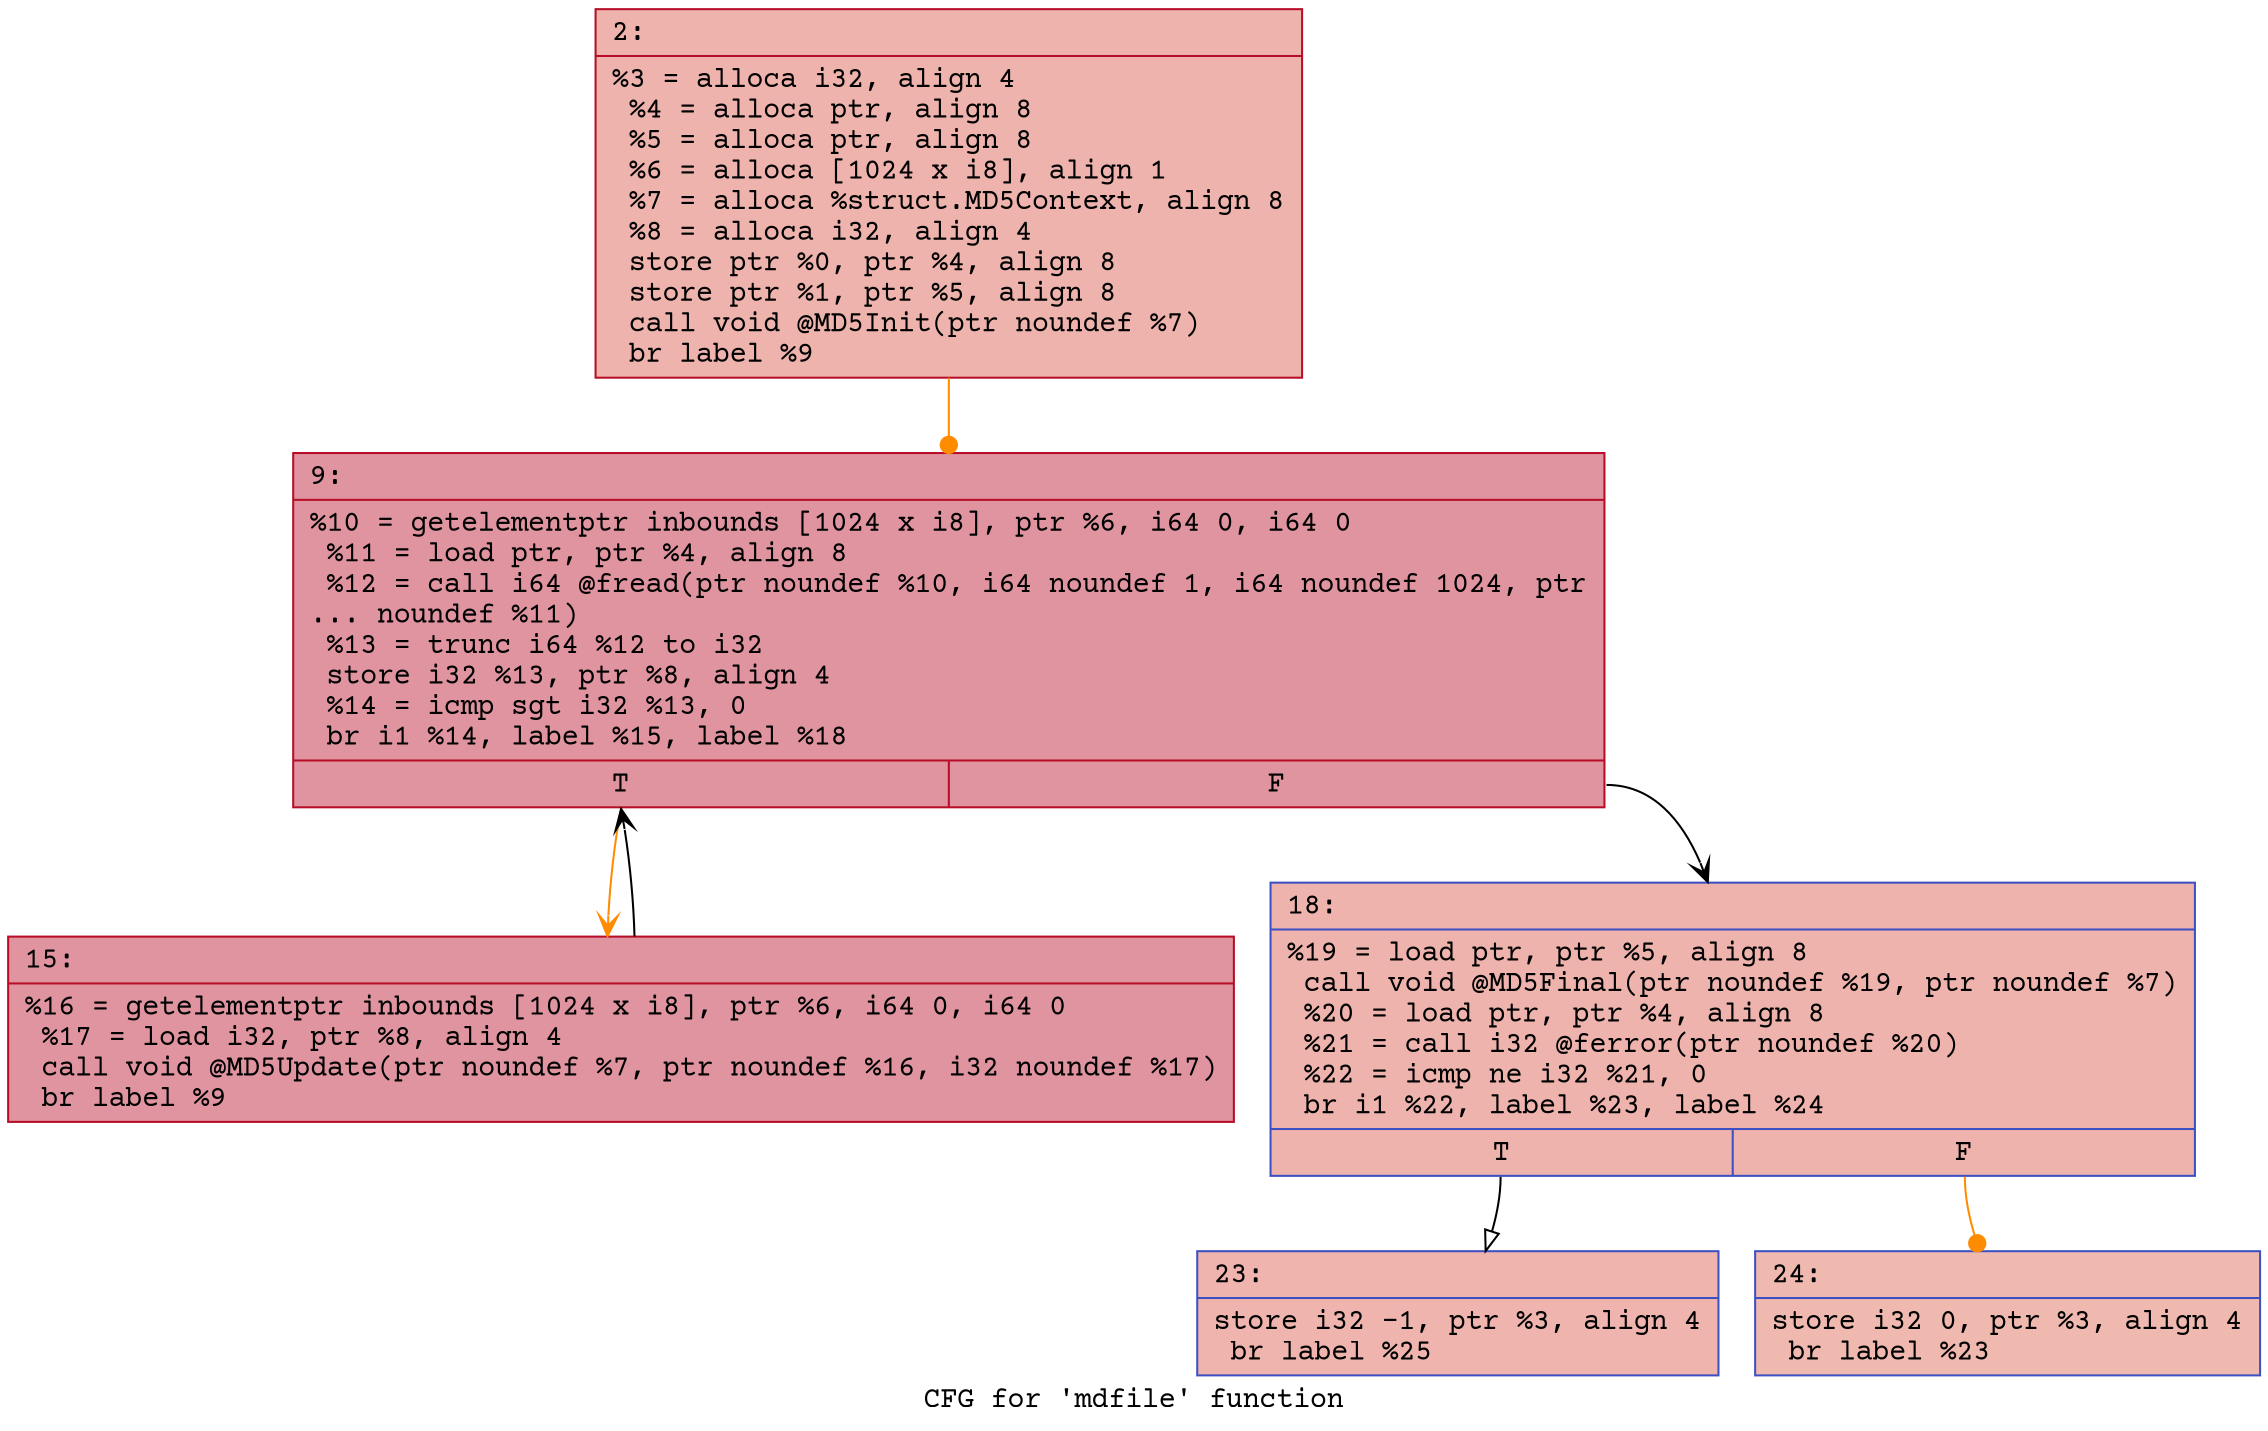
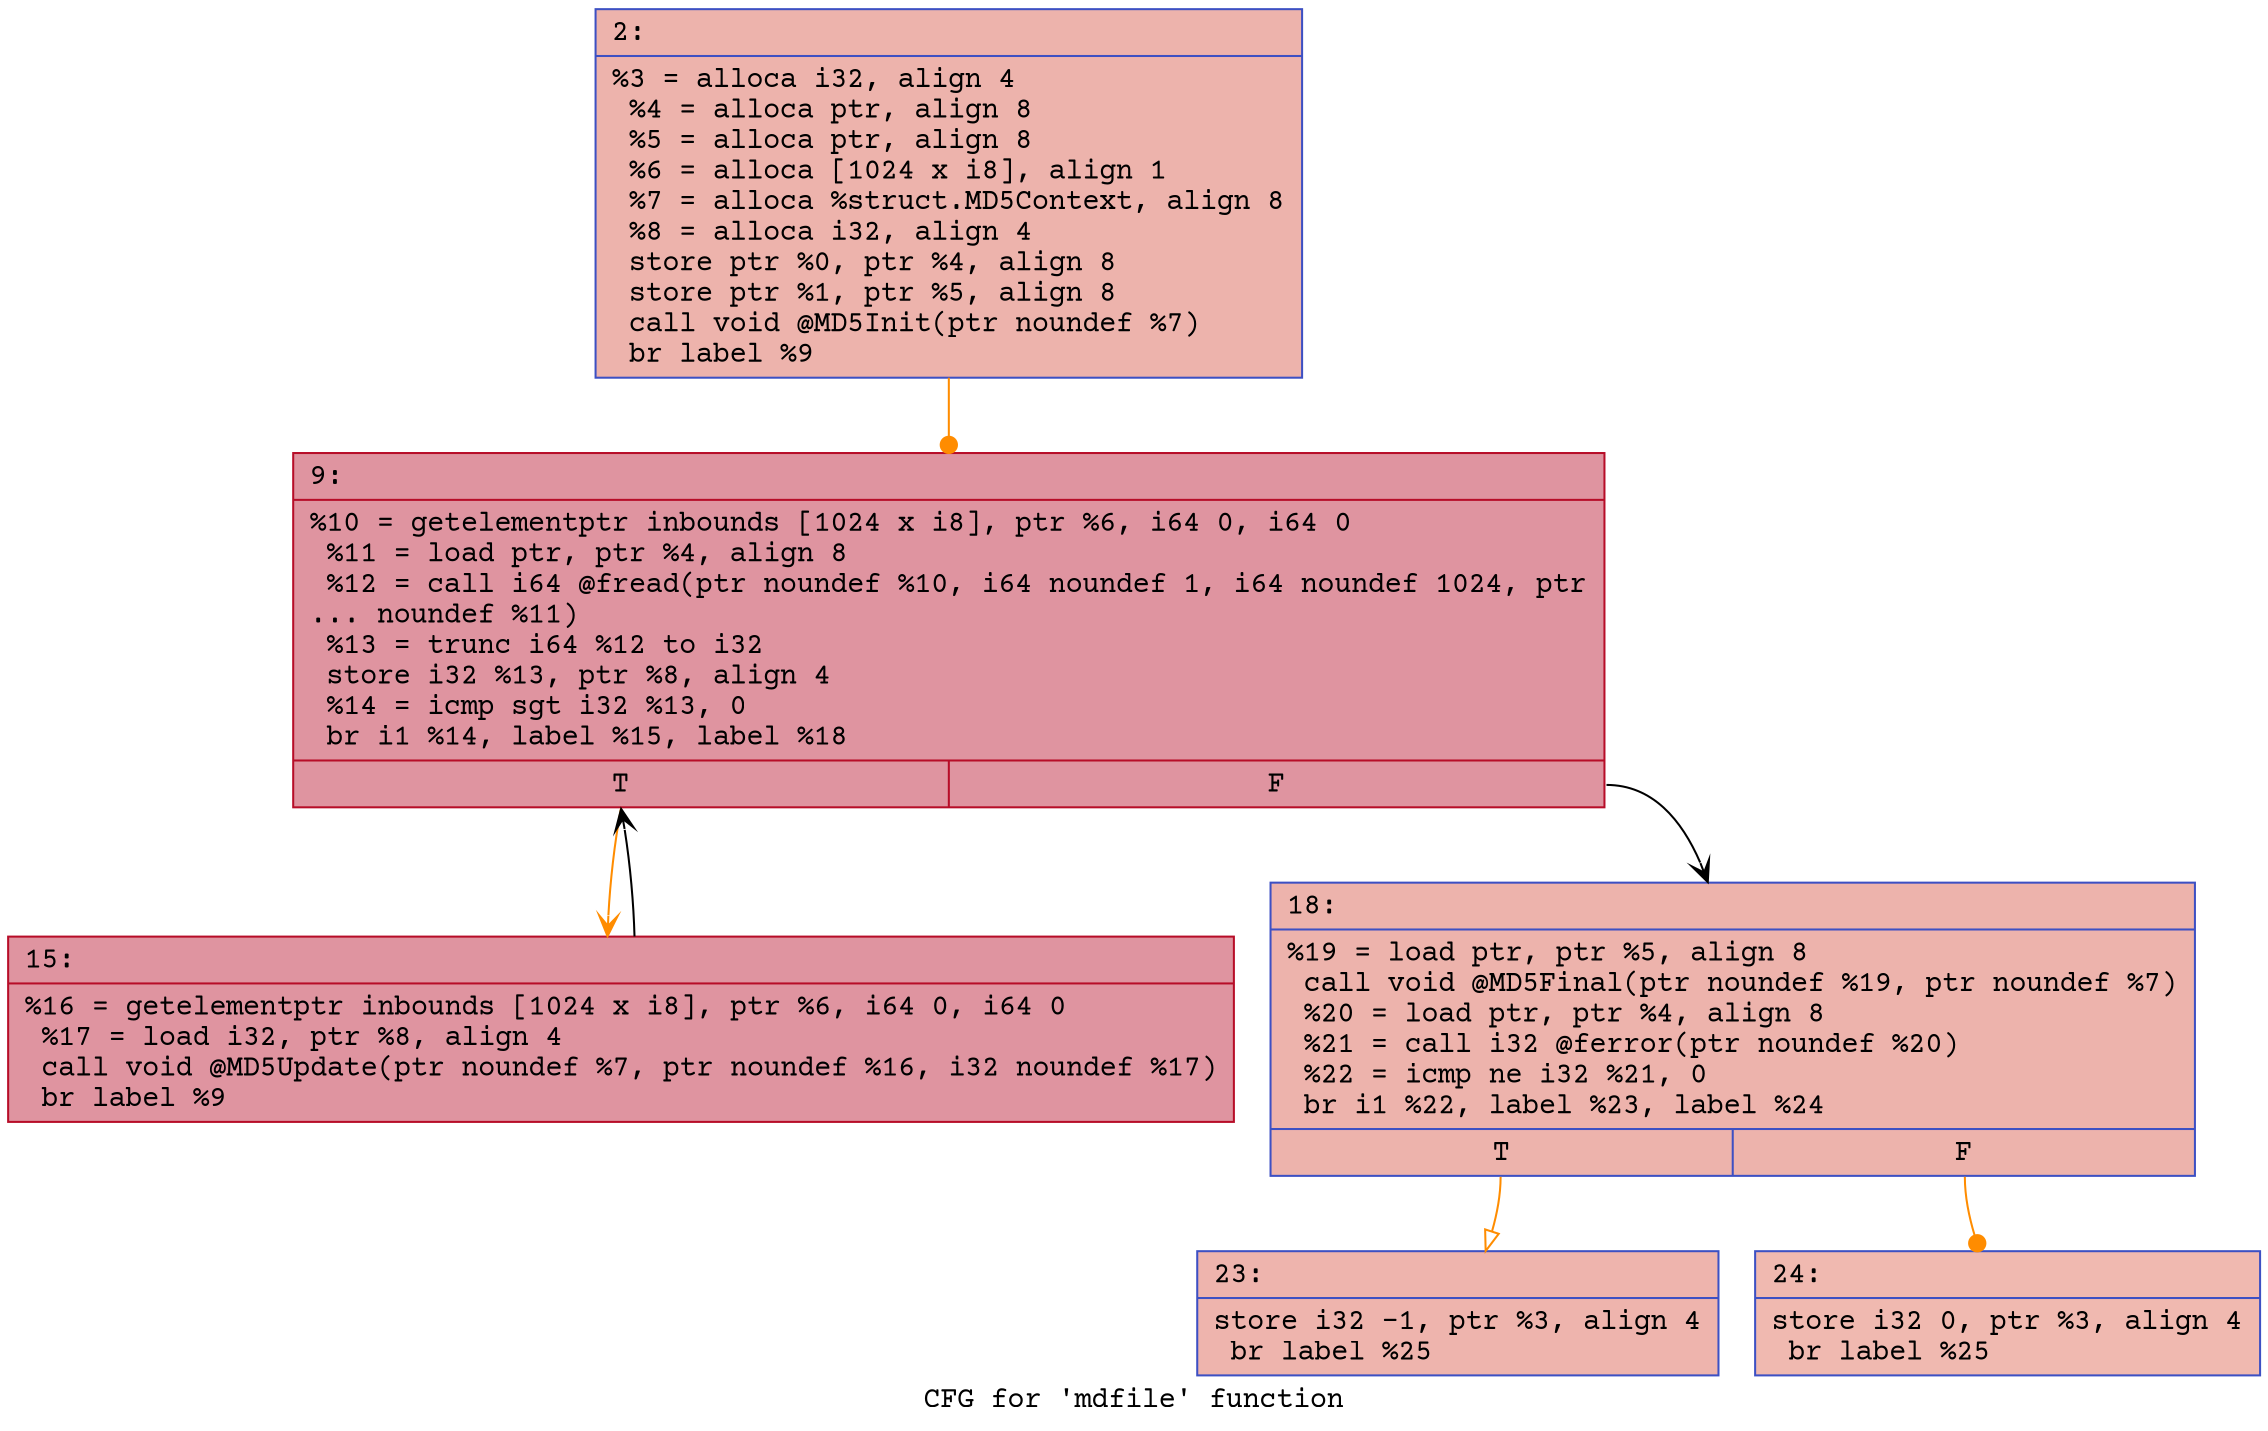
(949, 193) -> (949, 193)
(1498, 1204) -> (1498, 1204)
(1881, 1351) -> (1881, 1351)
